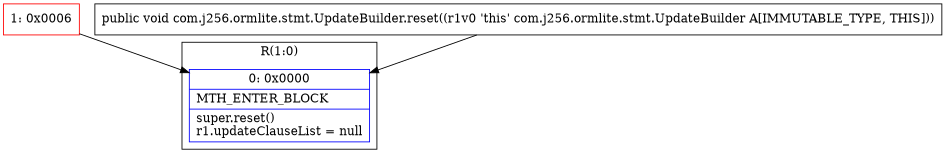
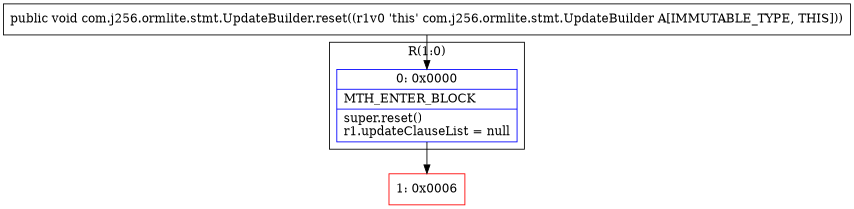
(130, 52) -> (427, 155)
